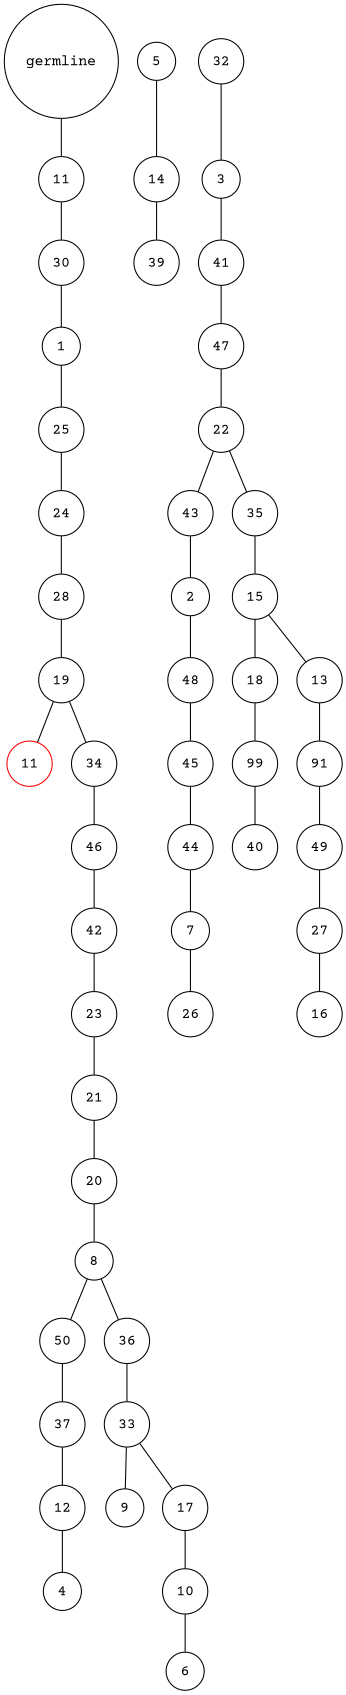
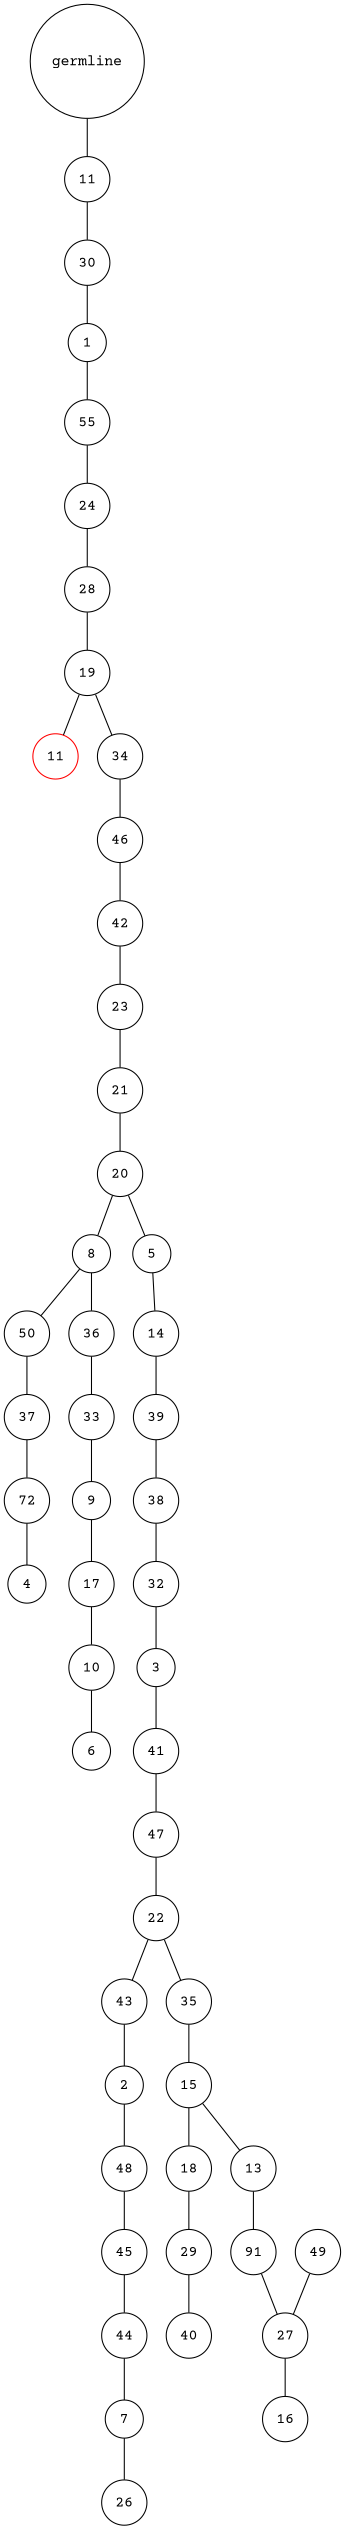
(61, 430) -> (87, 422)
(255, 764) -> (189, 2252)
(320, 805) -> (269, 2294)
none -> (137, 1216)
(156, 1466) -> (91, 1540)
none -> (156, 1501)
(62, 1508) -> (27, 1501)
